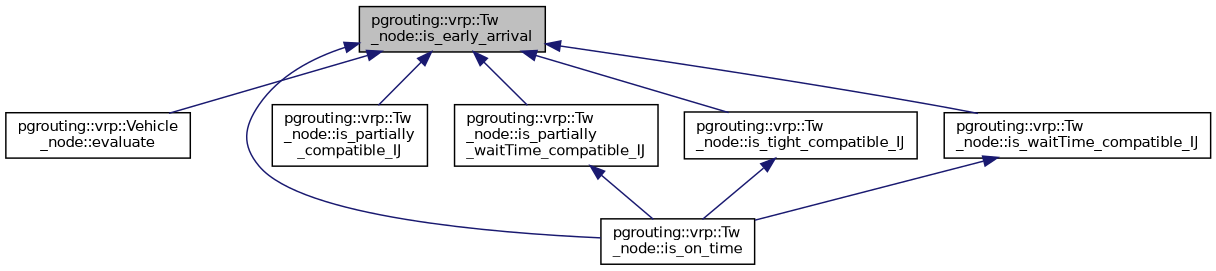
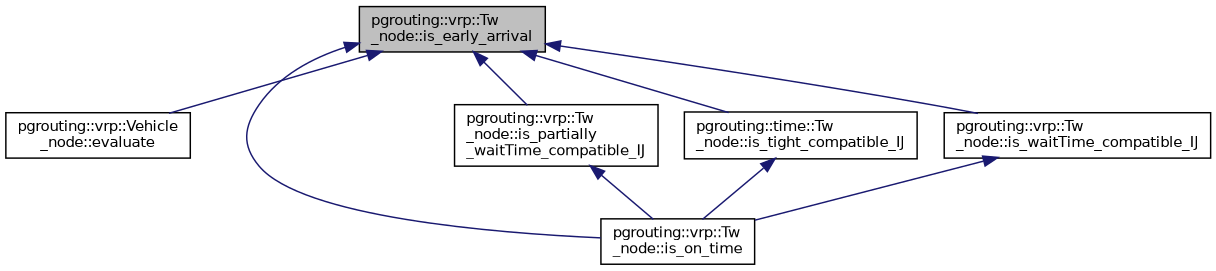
(350, 135) -> none
(801, 135) -> (801, 135)
